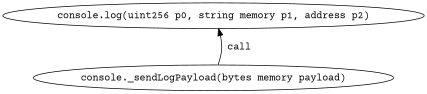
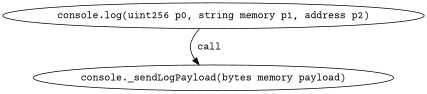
(222, 50) -> (191, 43)
